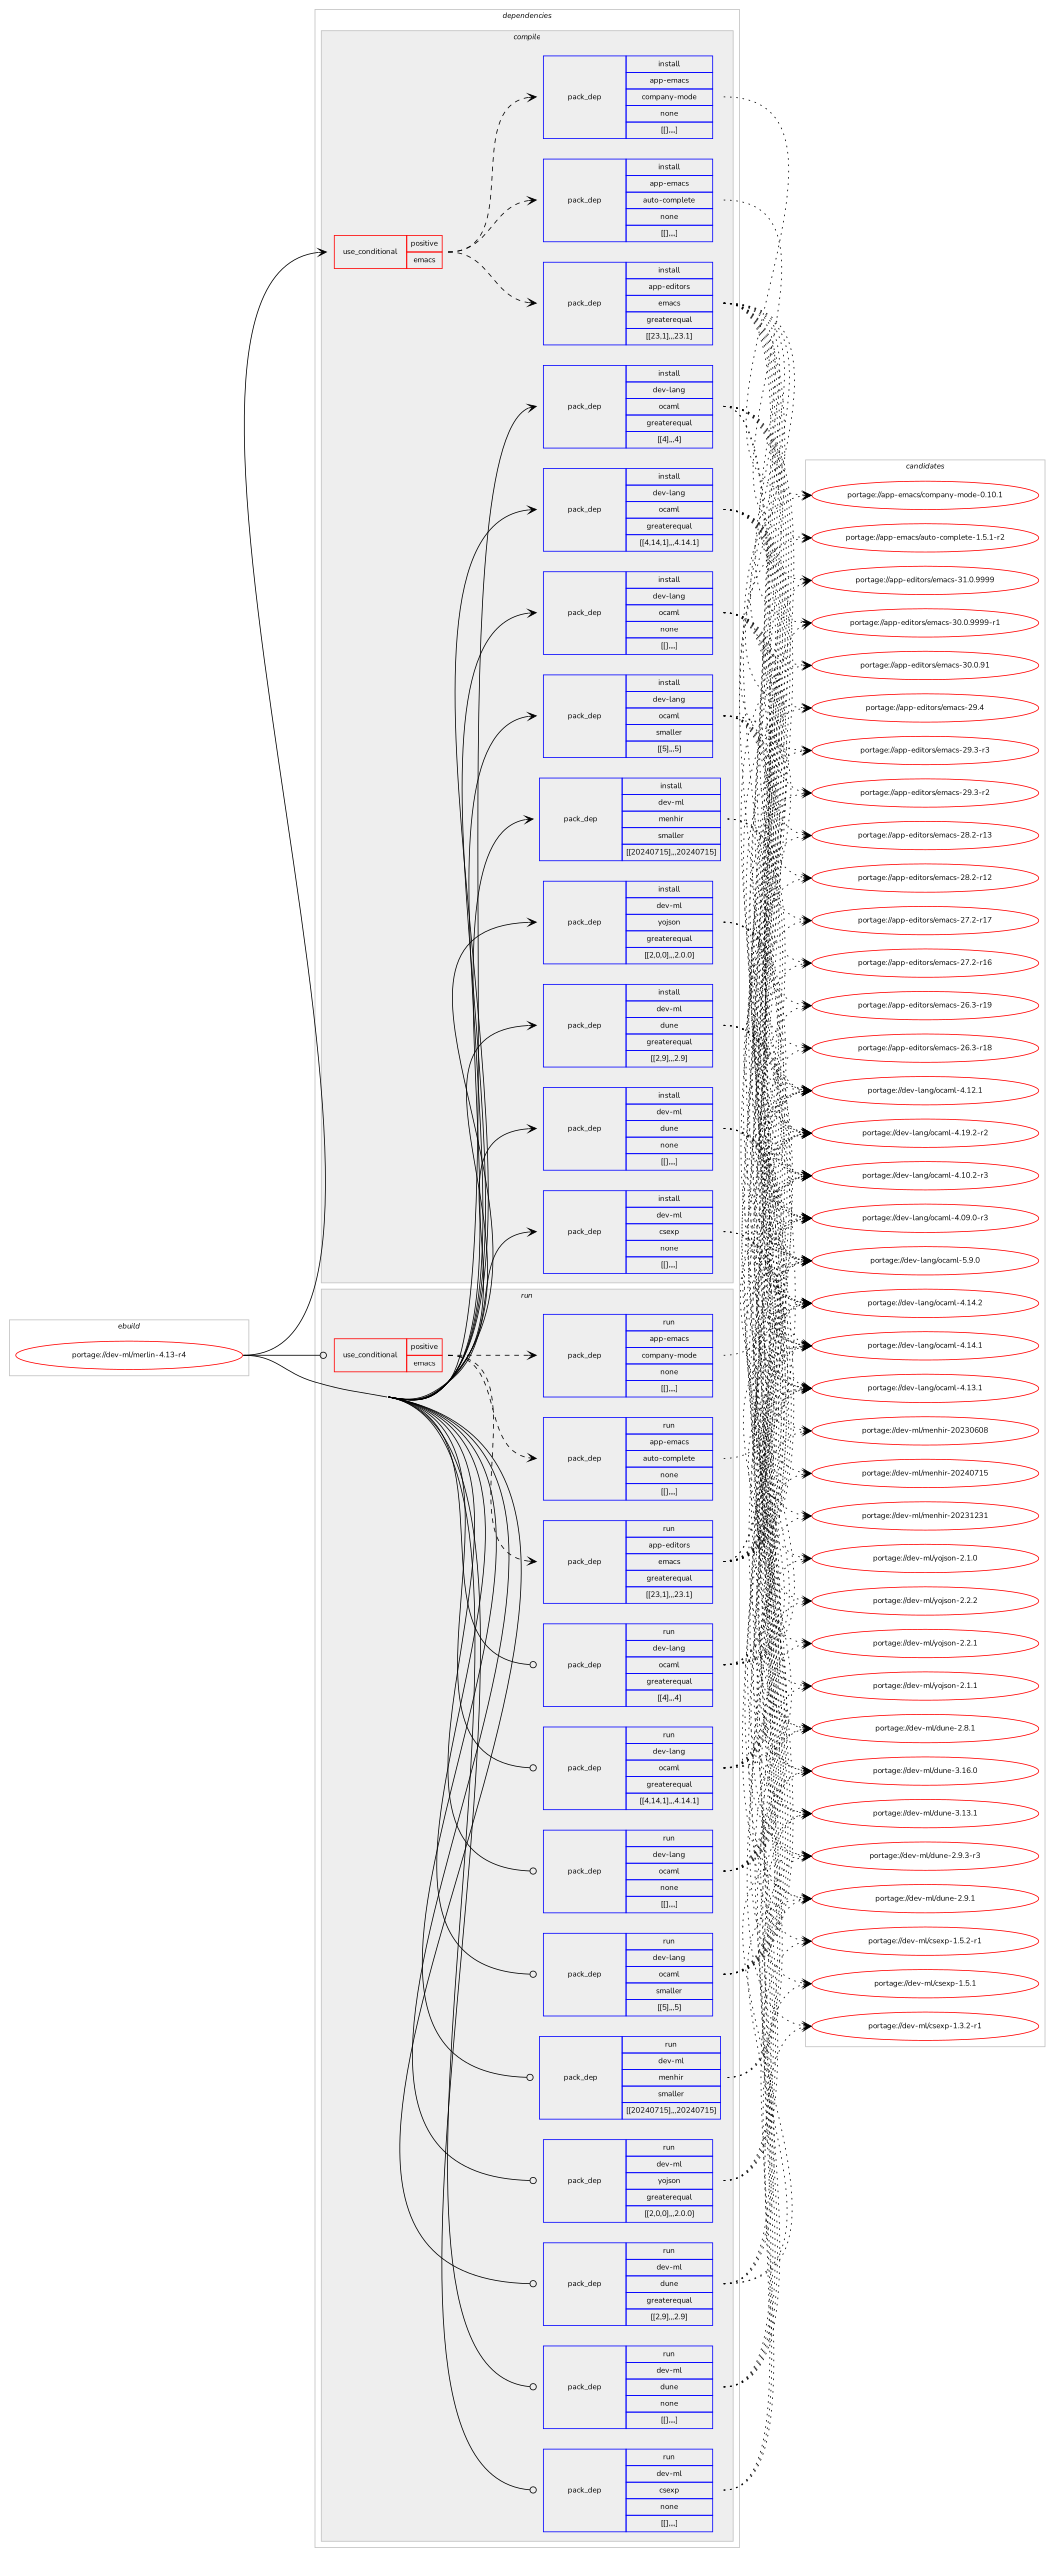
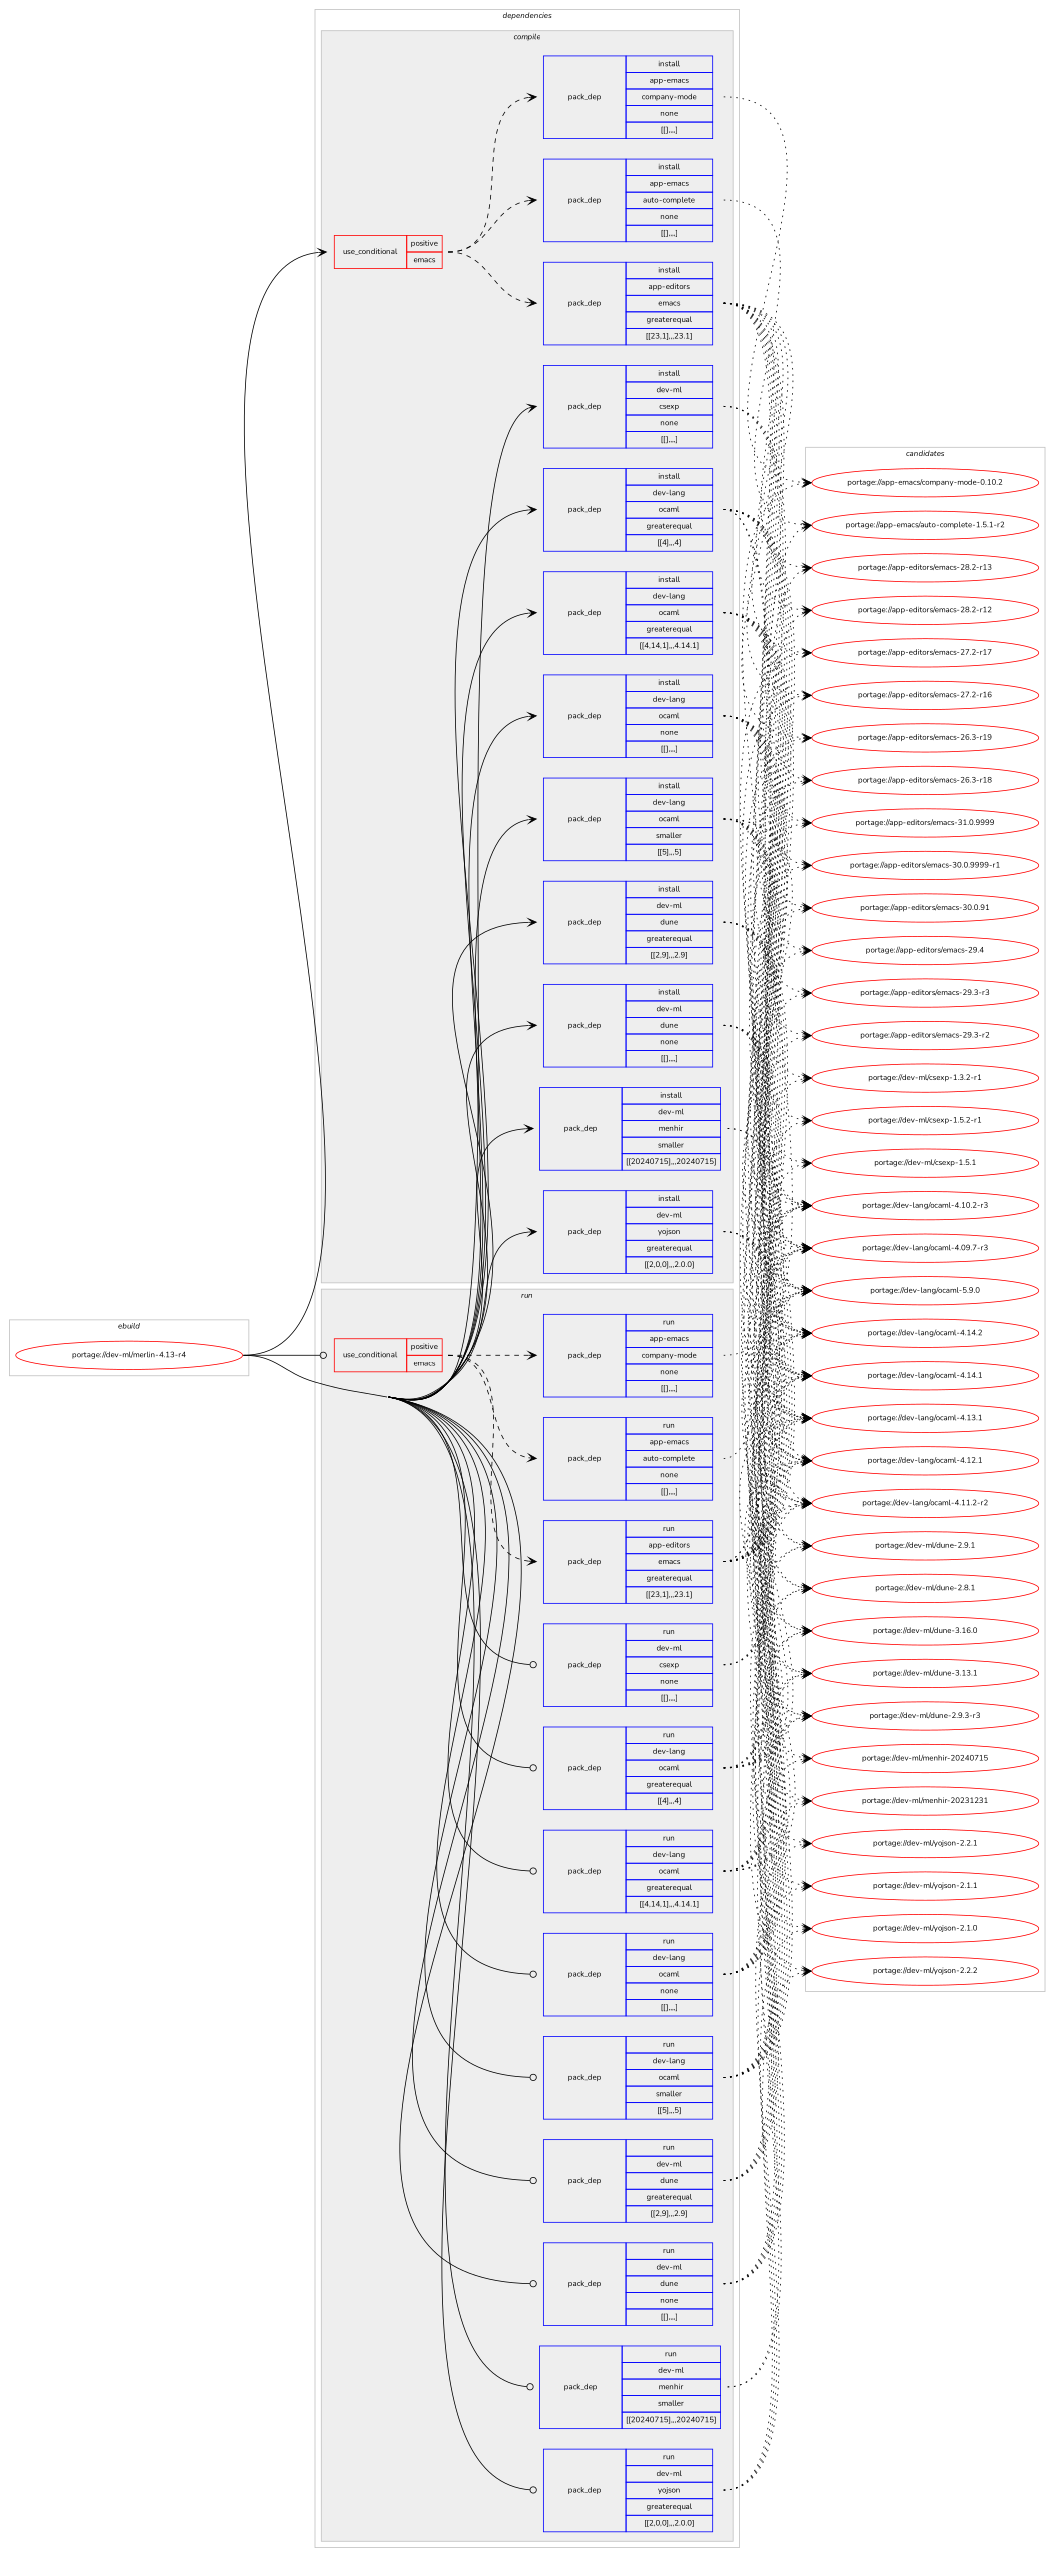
(925, 495) -> (925, 483)
(925, 1133) -> (925, 1503)
(925, 1218) -> (925, 1248)
(925, 1431) -> none
